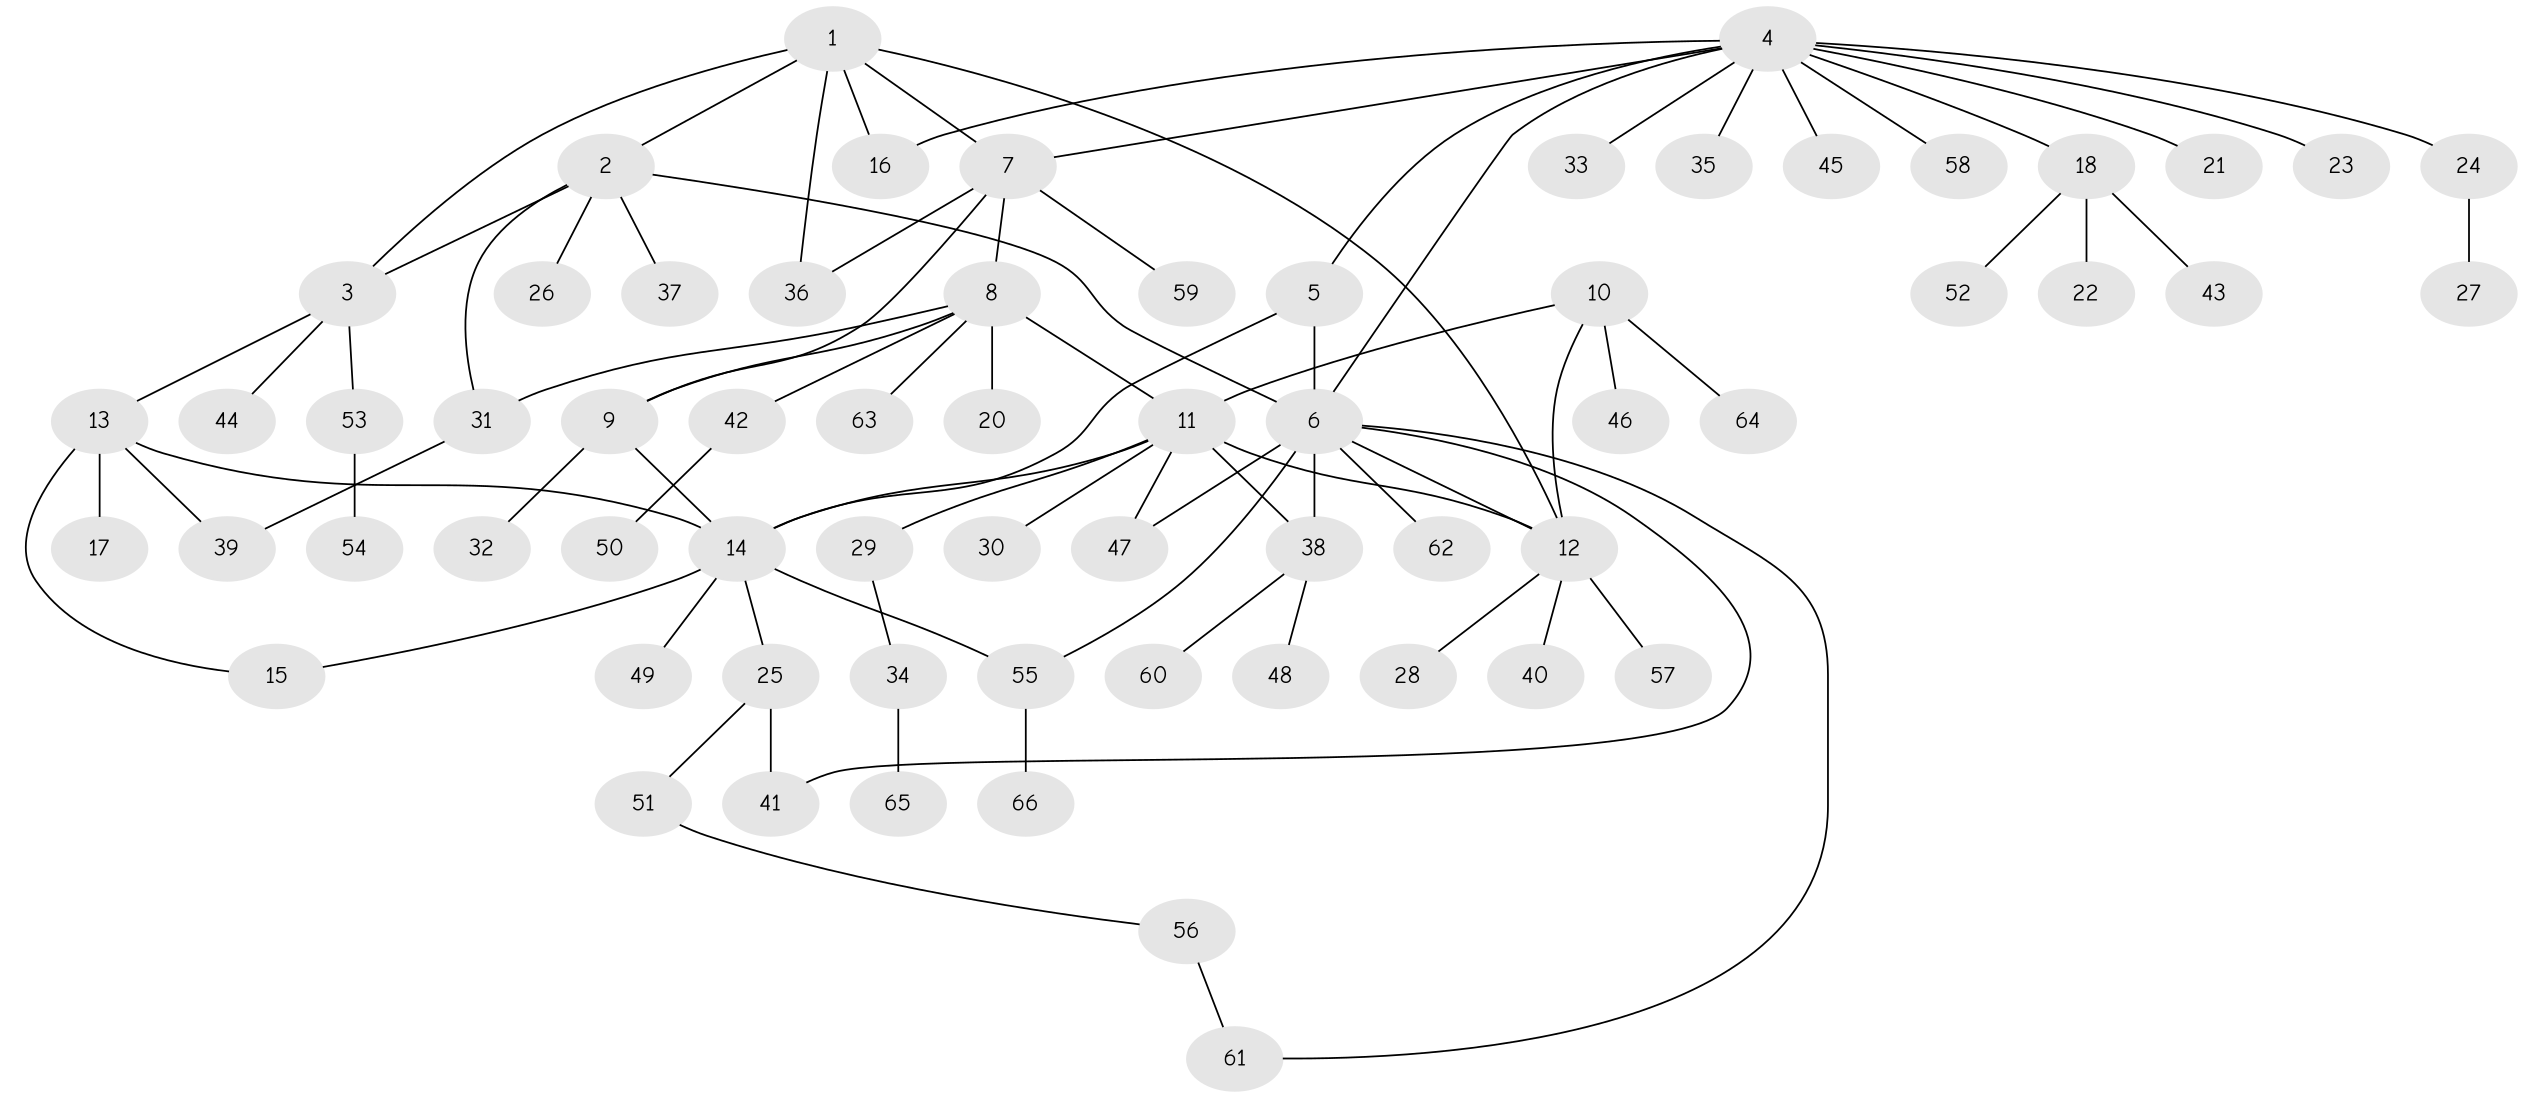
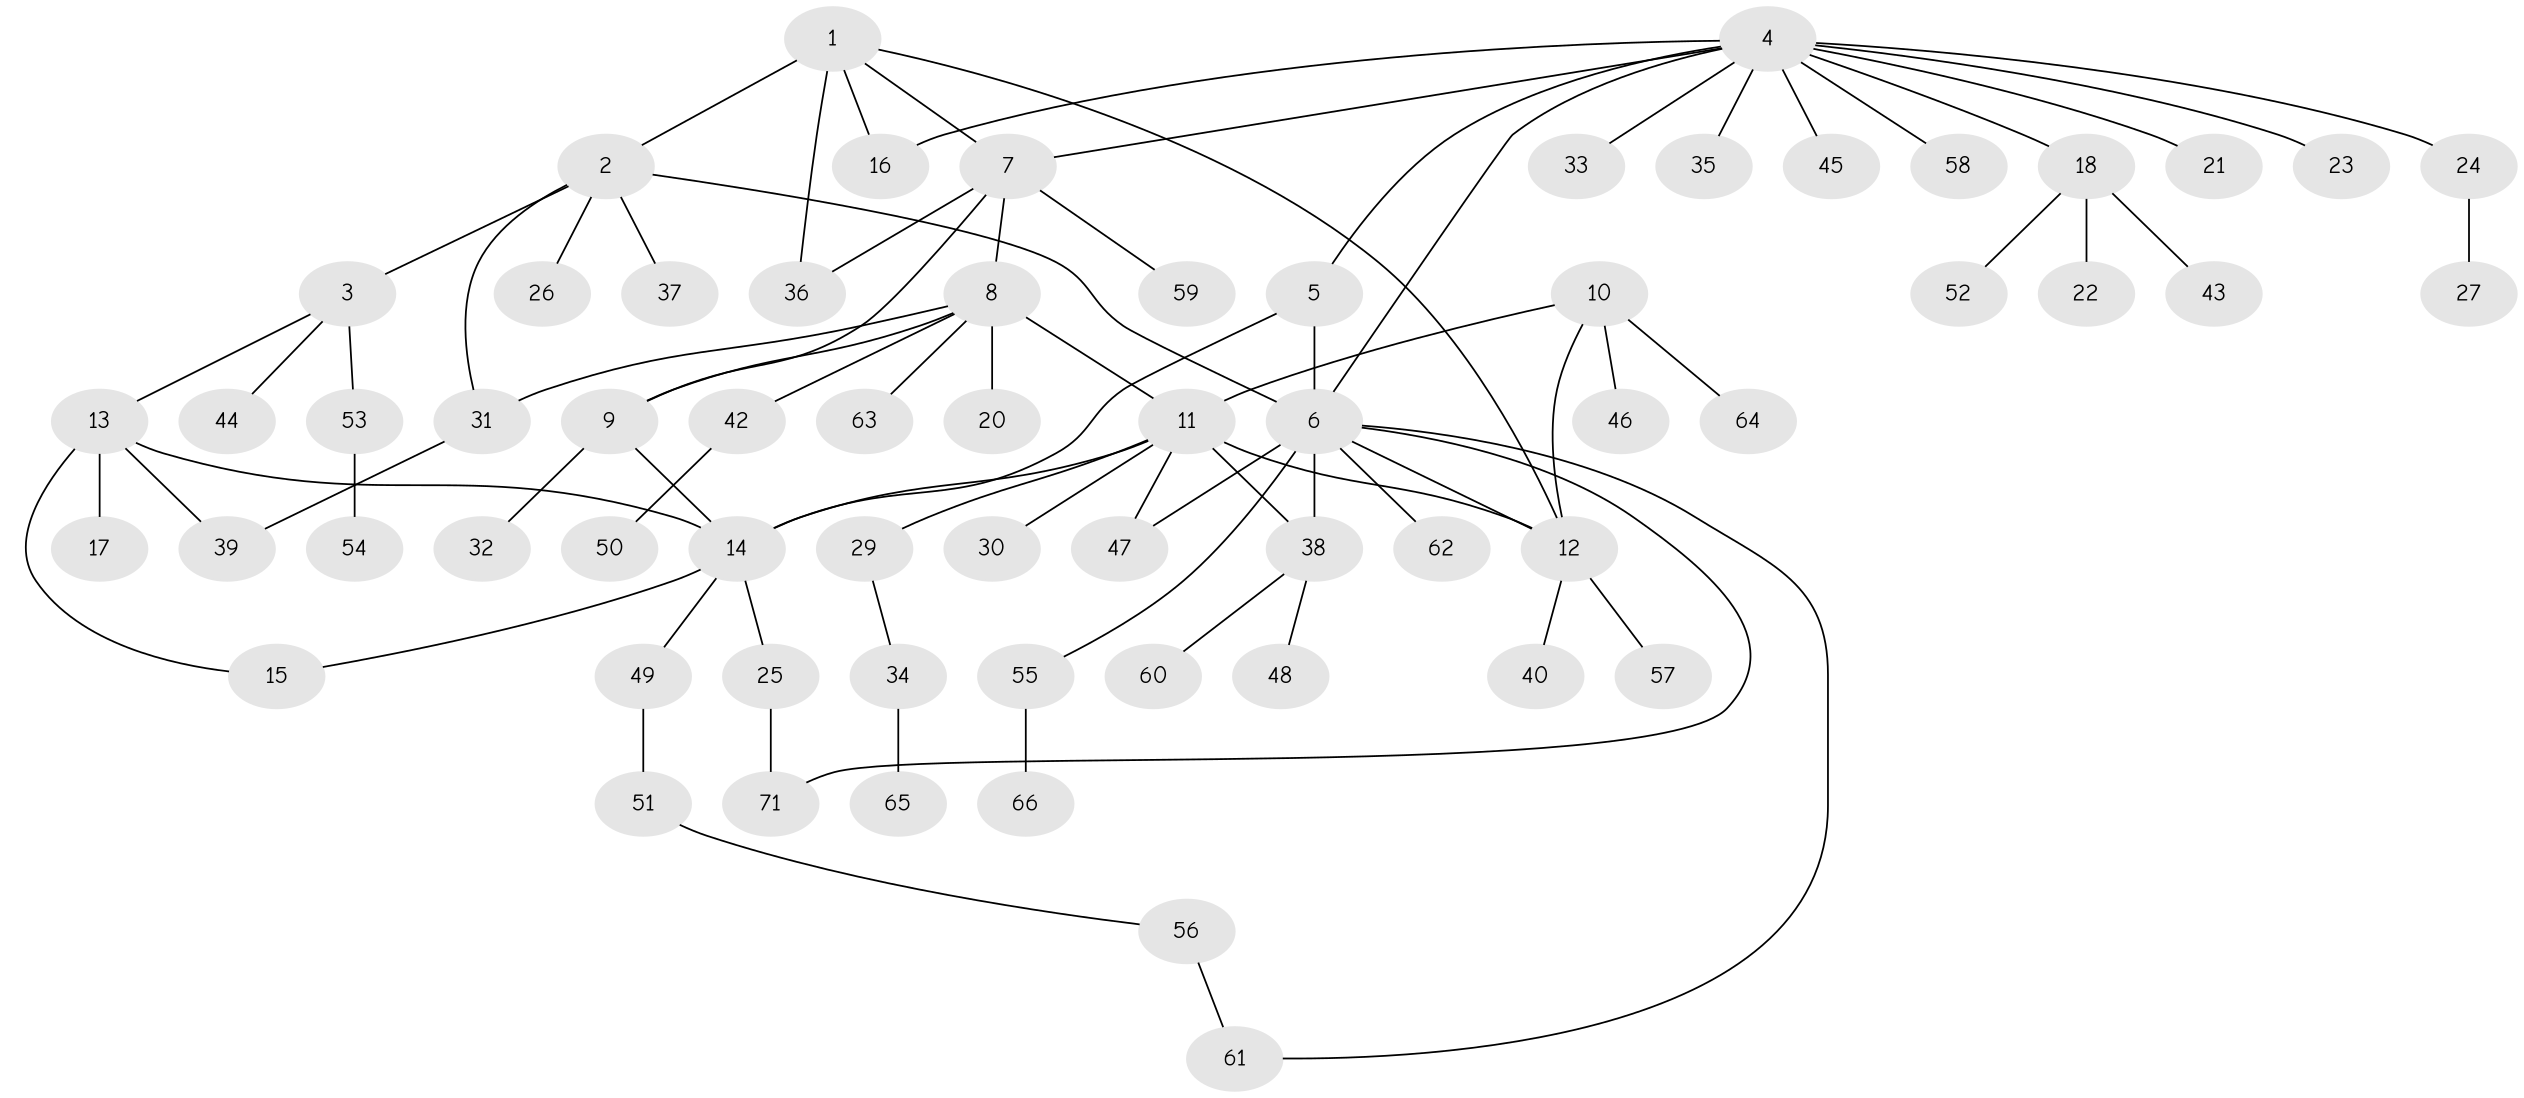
(562, 125) -> none
(865, 607) -> none
(1408, 676) -> none
(707, 740) -> (643, 740)
(771, 804) -> (771, 804)
